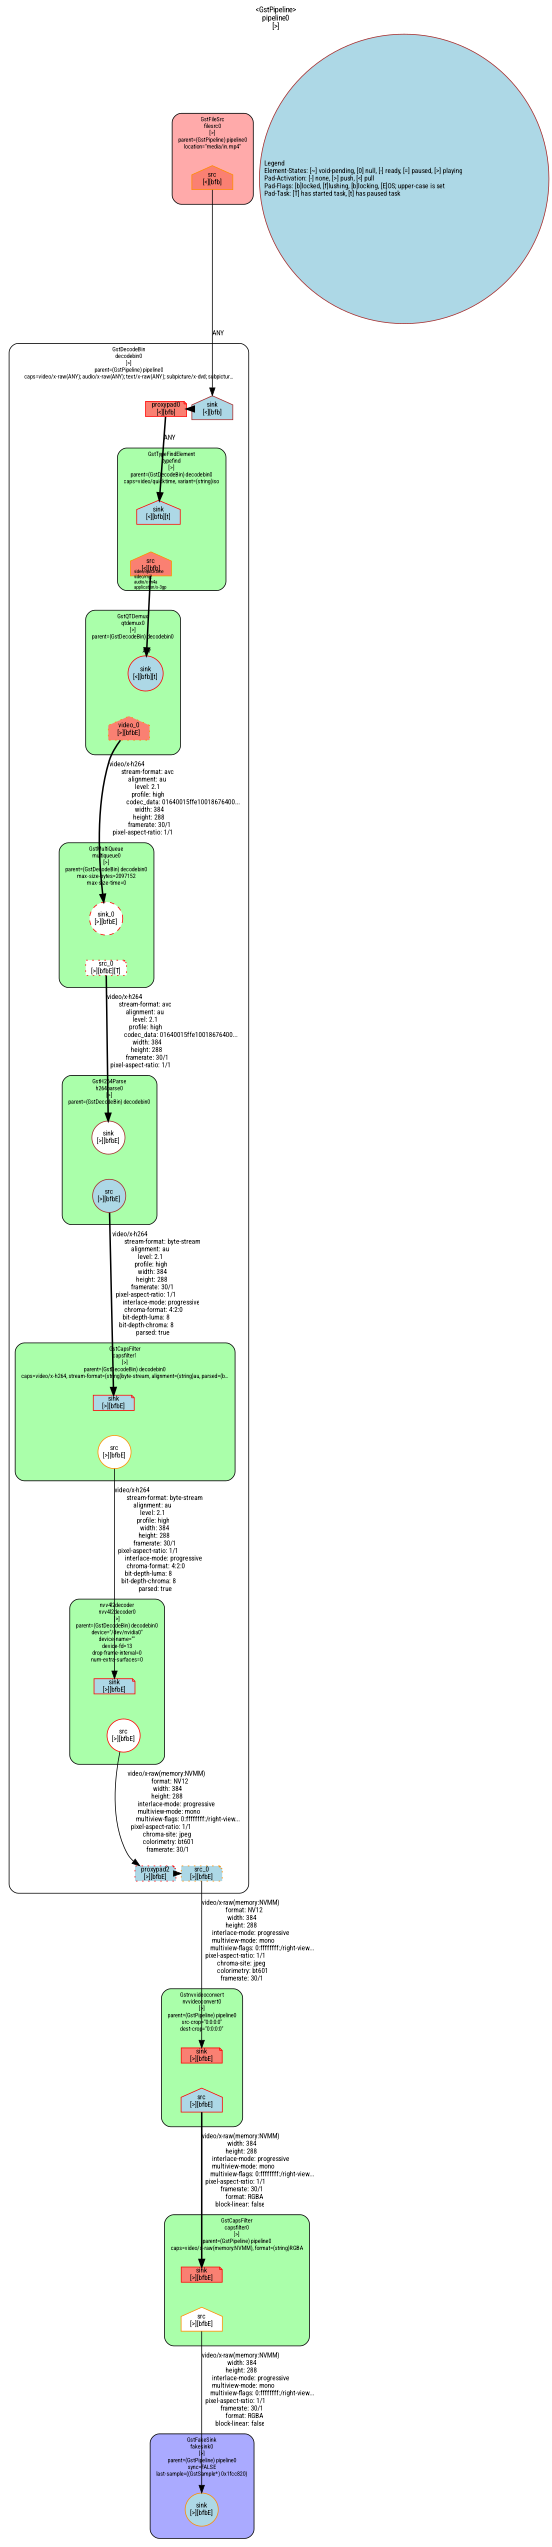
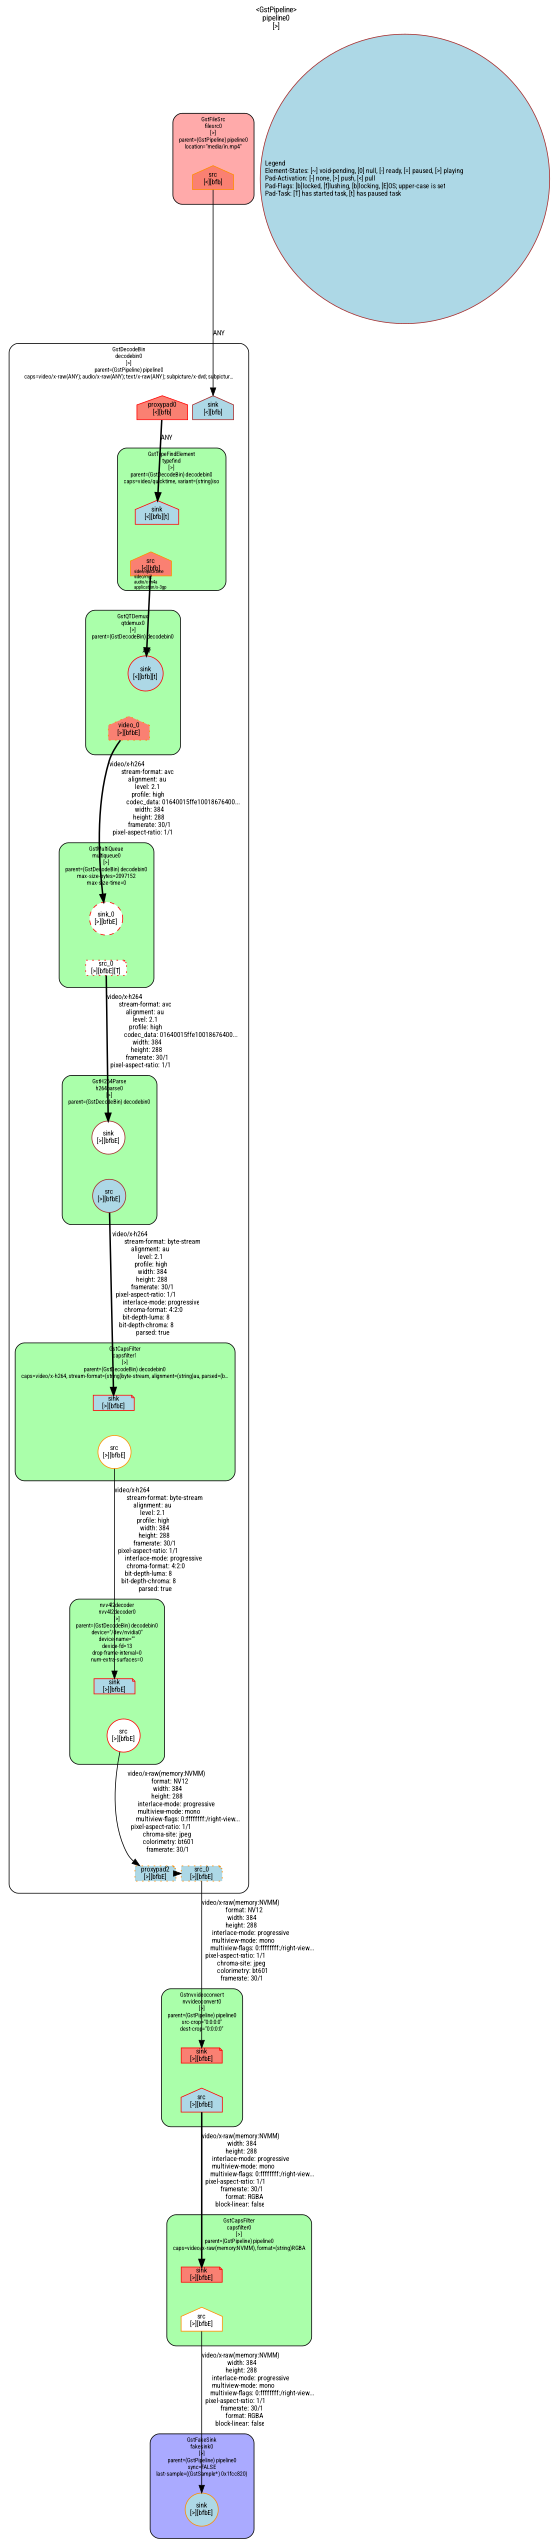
(166, 409) -> (162, 409)
(192, 409) -> none
(155, 1873) -> (155, 1873)
